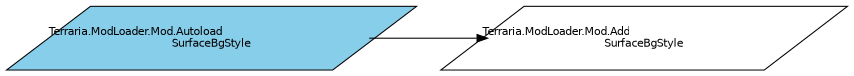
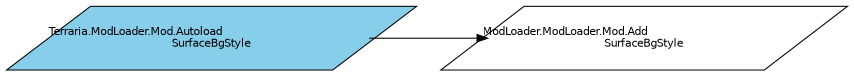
(644, 38) -> (644, 38)
